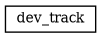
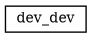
(51, 19) -> (46, 19)
